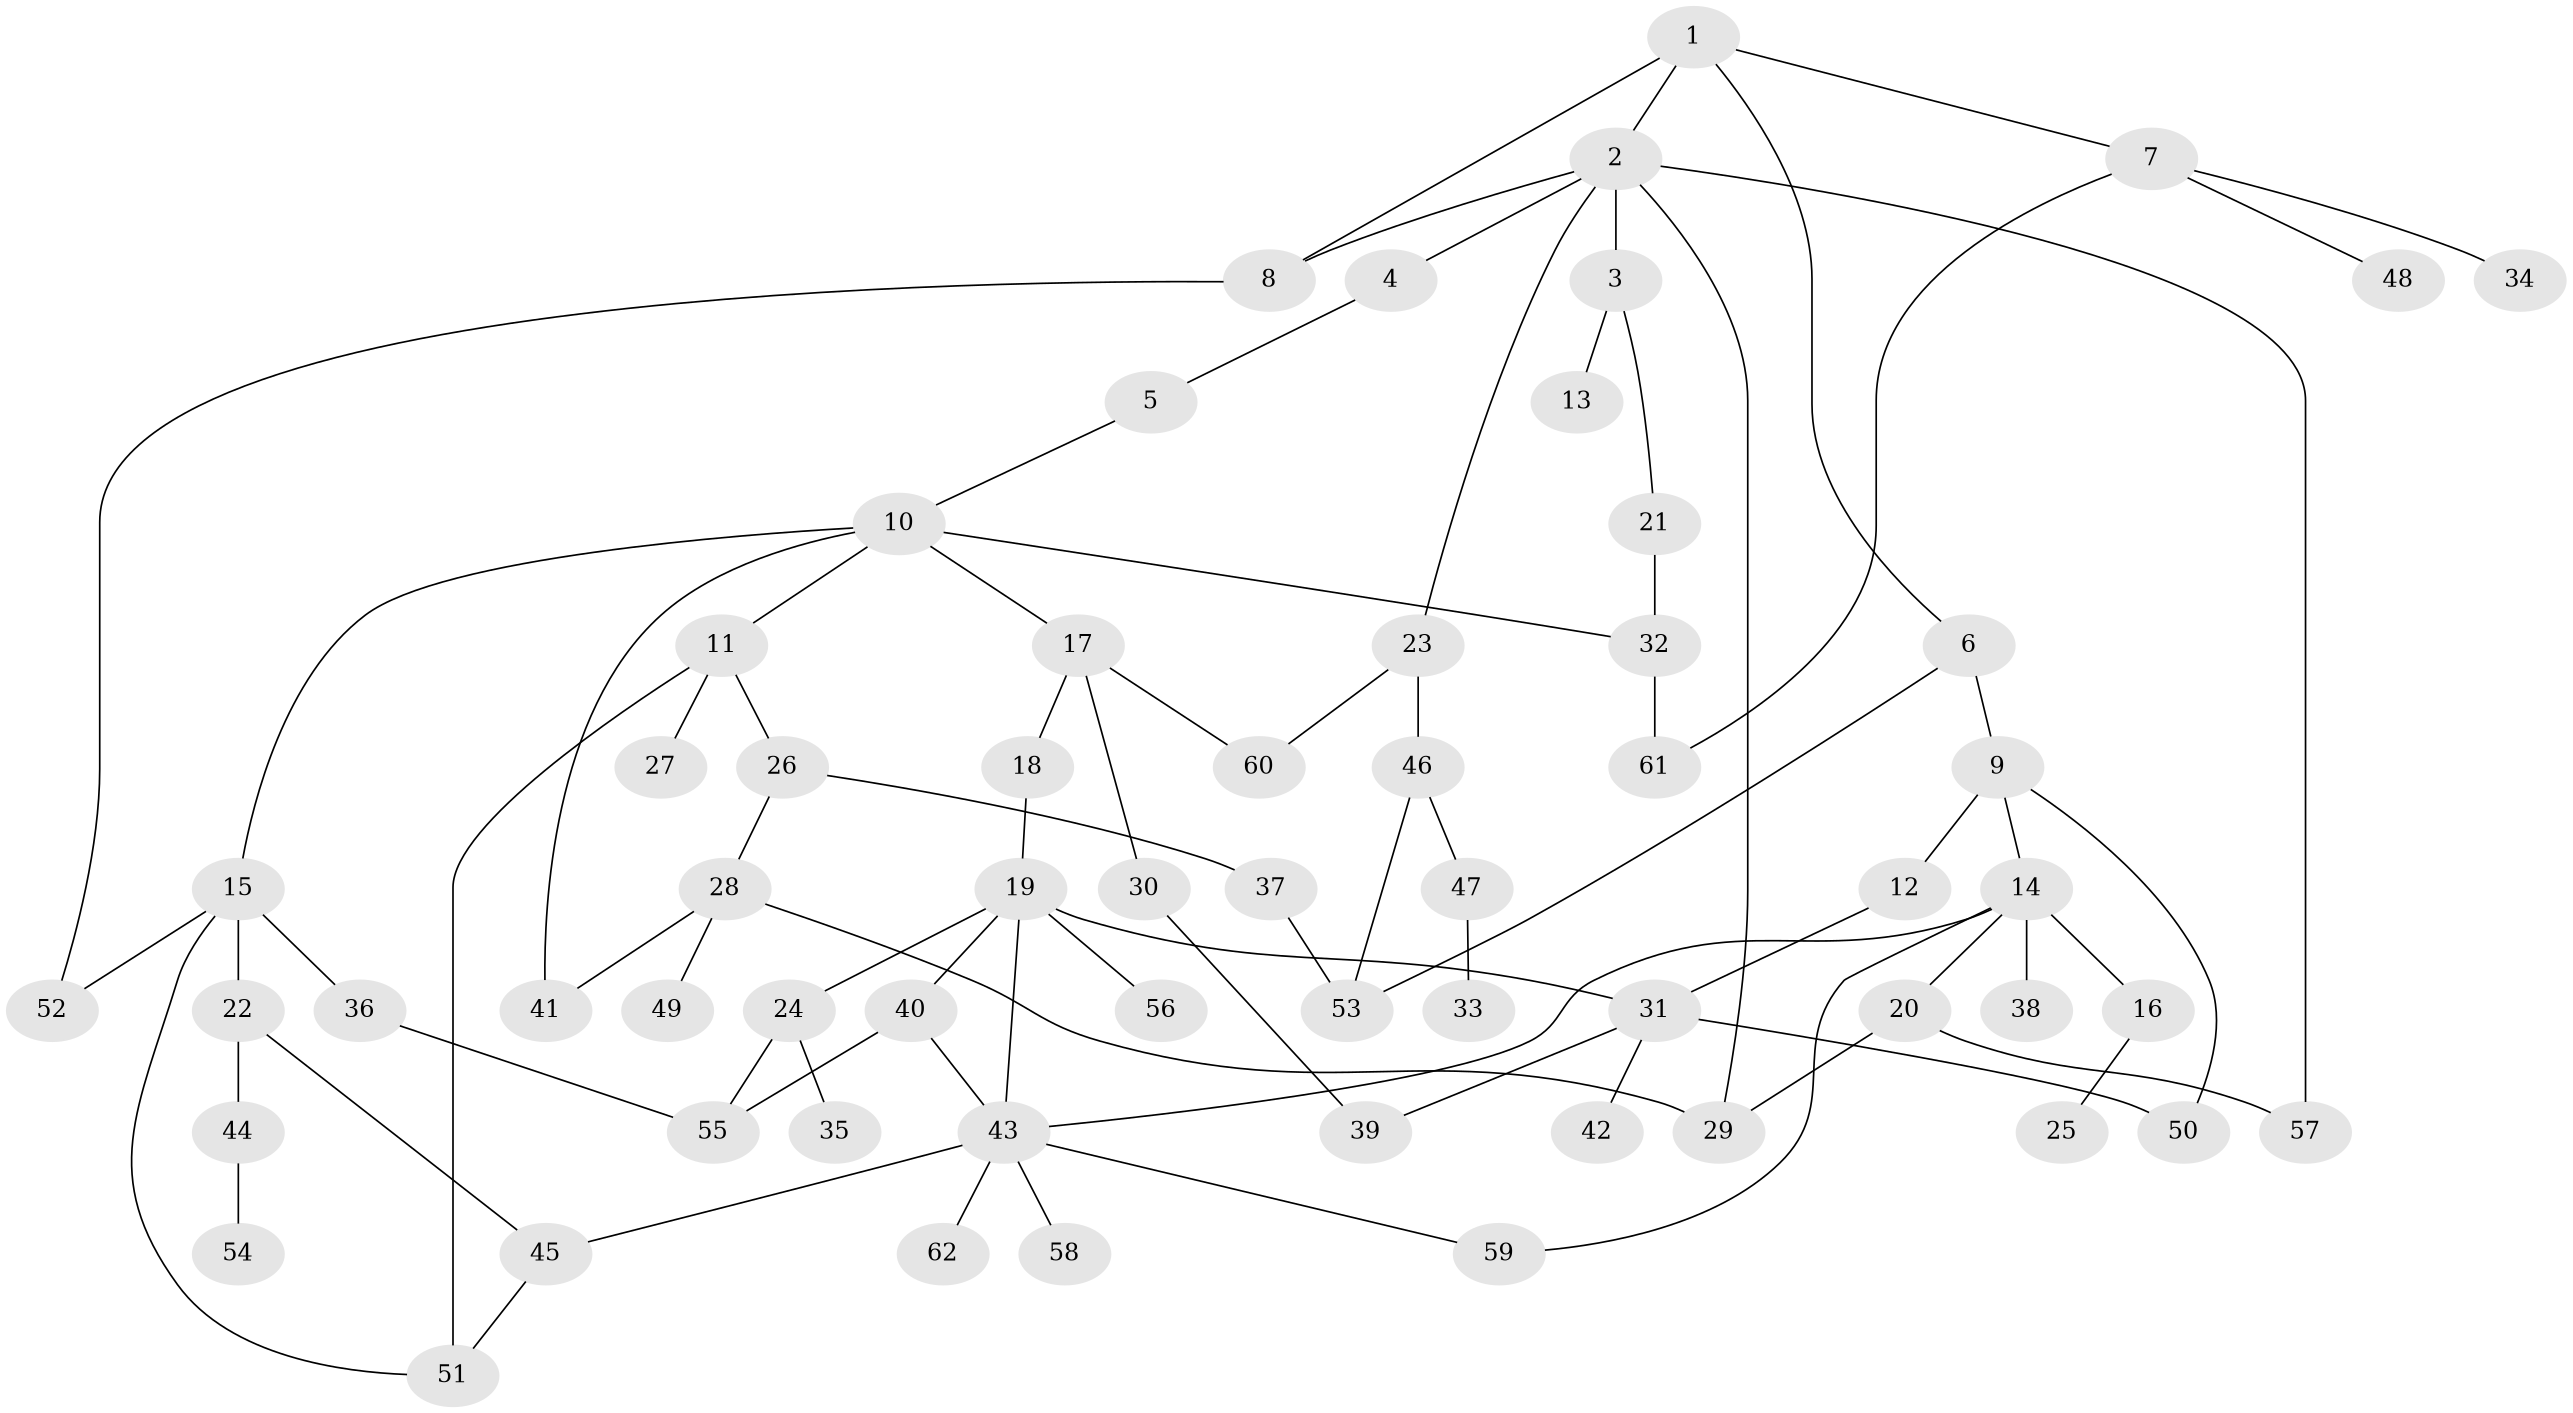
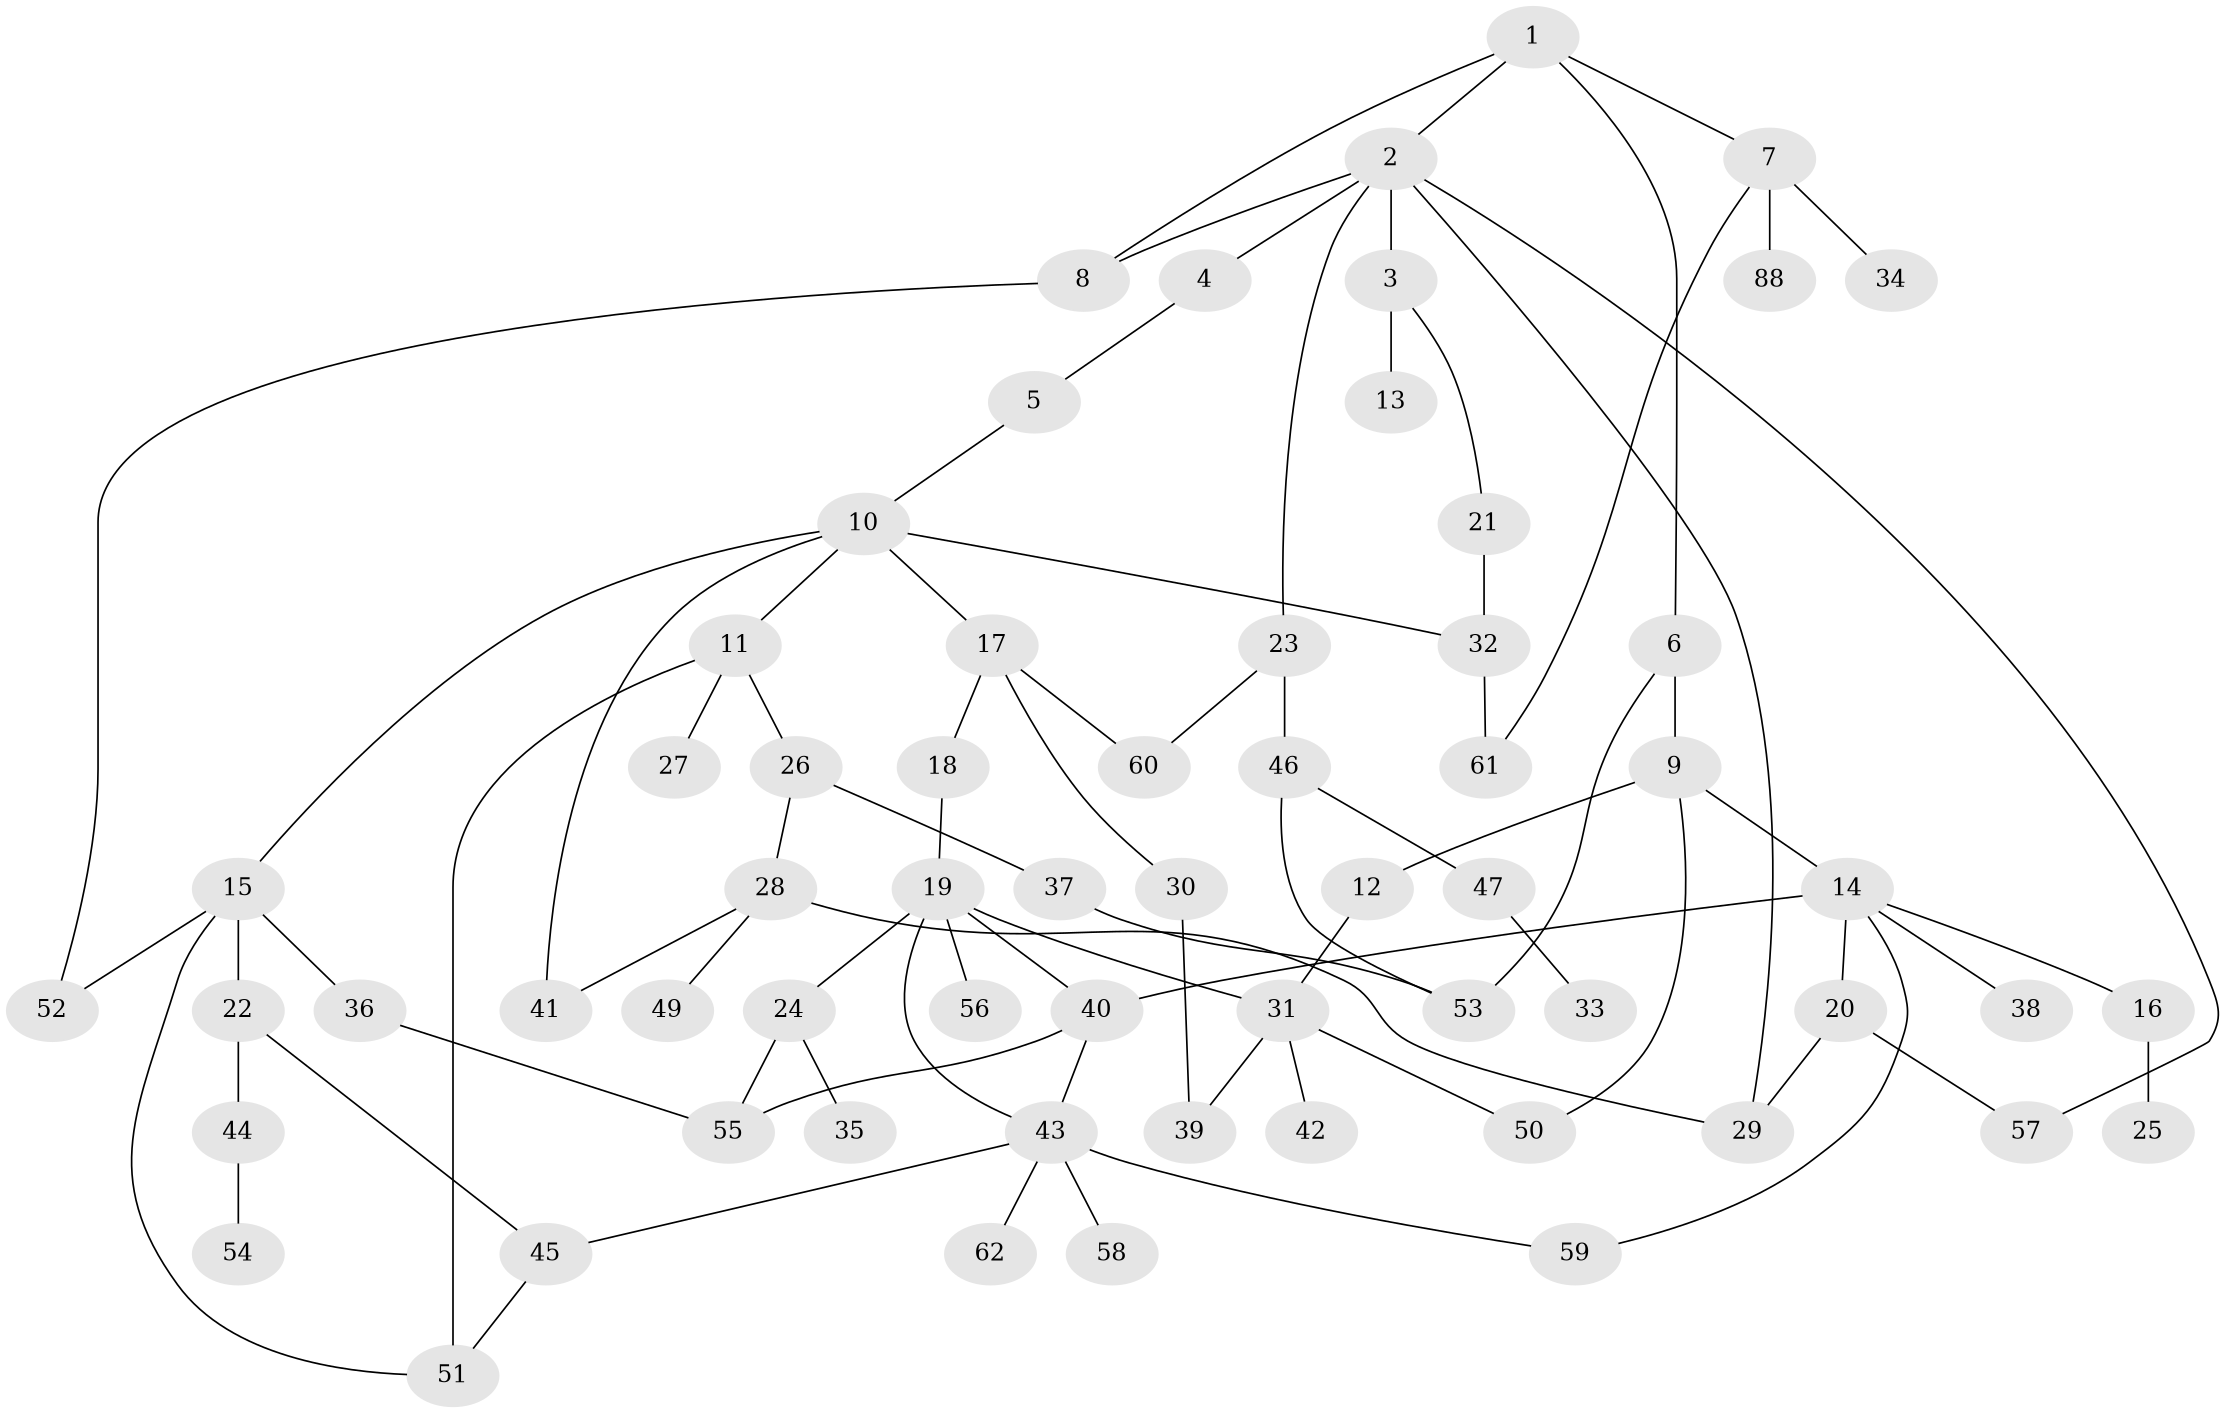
(2399, 281) -> (1770, 281)
(1533, 1039) -> (1470, 940)
